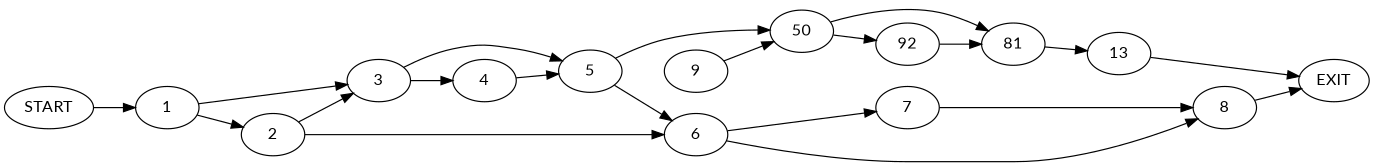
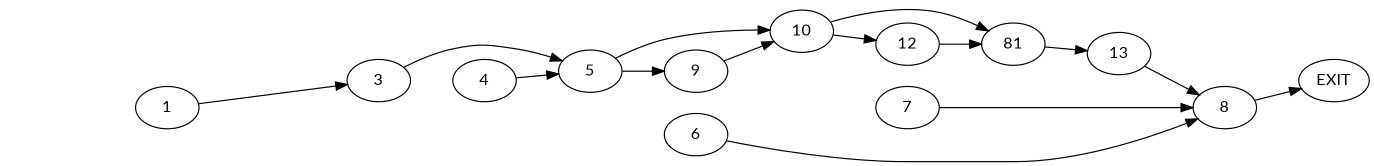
(802, 31) -> (802, 31)
(908, 44) -> (908, 44)
(1219, 66) -> (1167, 78)
(426, 81) -> none
(638, 100) -> (637, 71)
(49, 108) -> none
(796, 122) -> none
(273, 135) -> none
